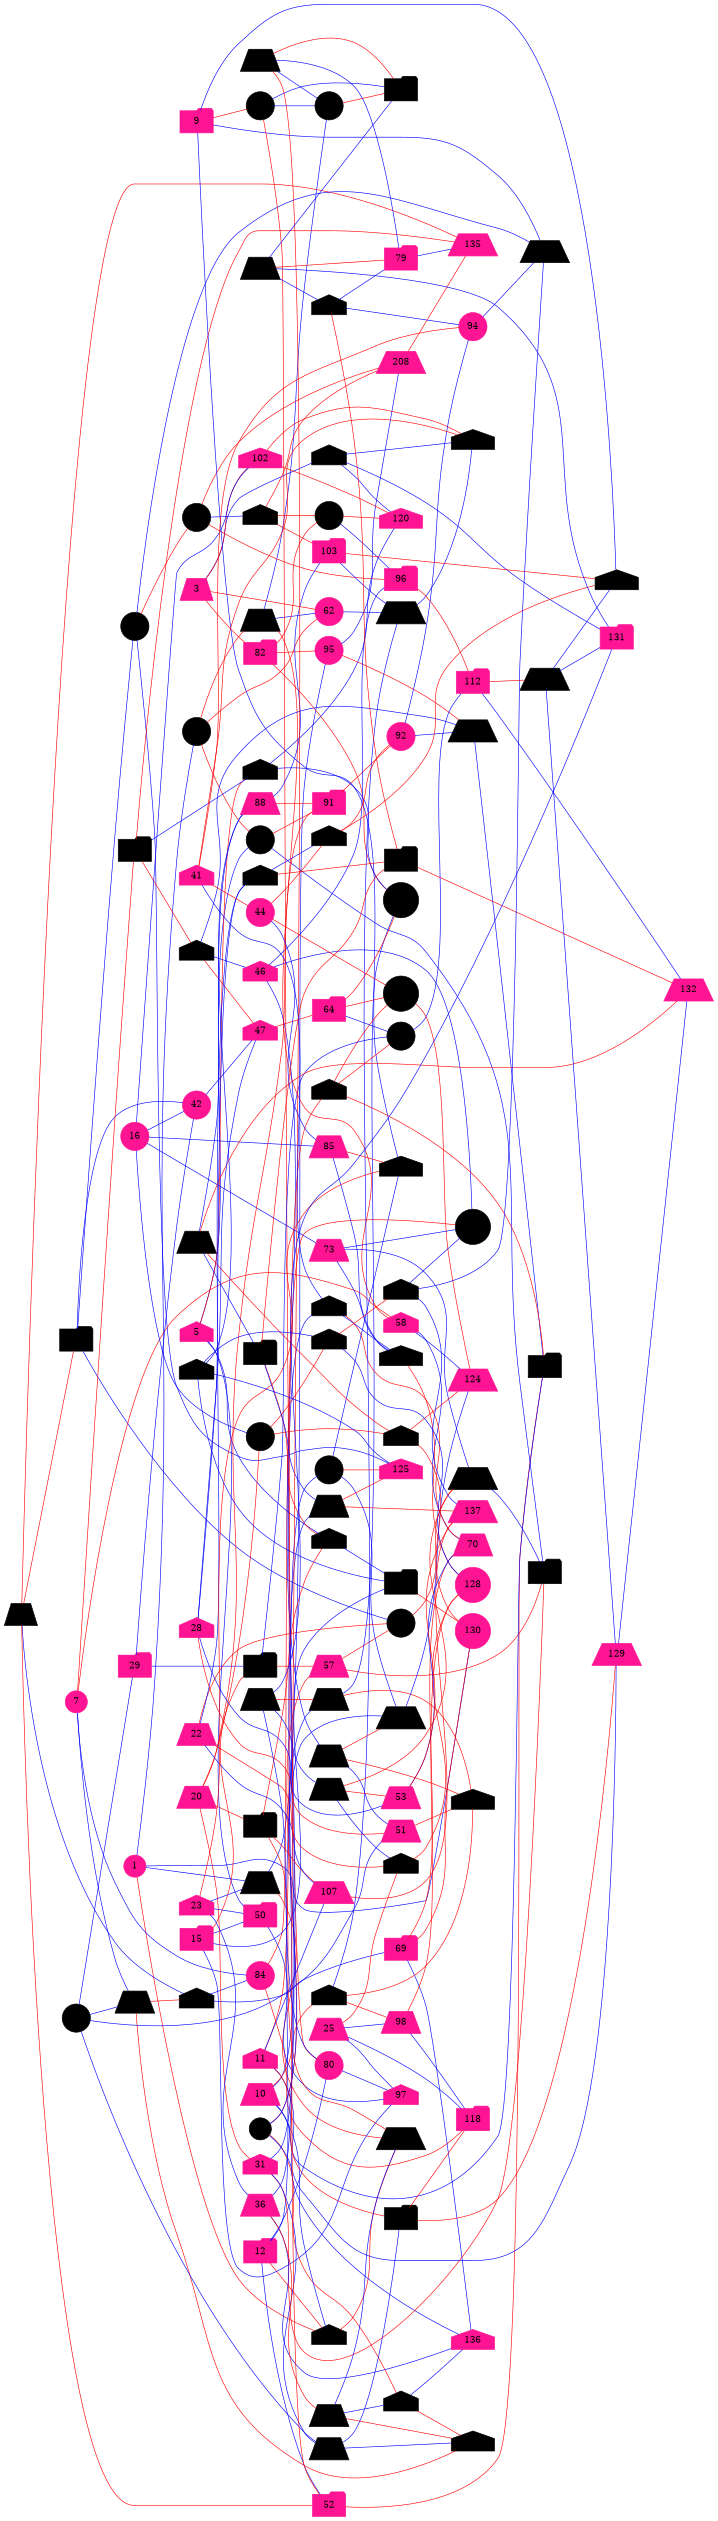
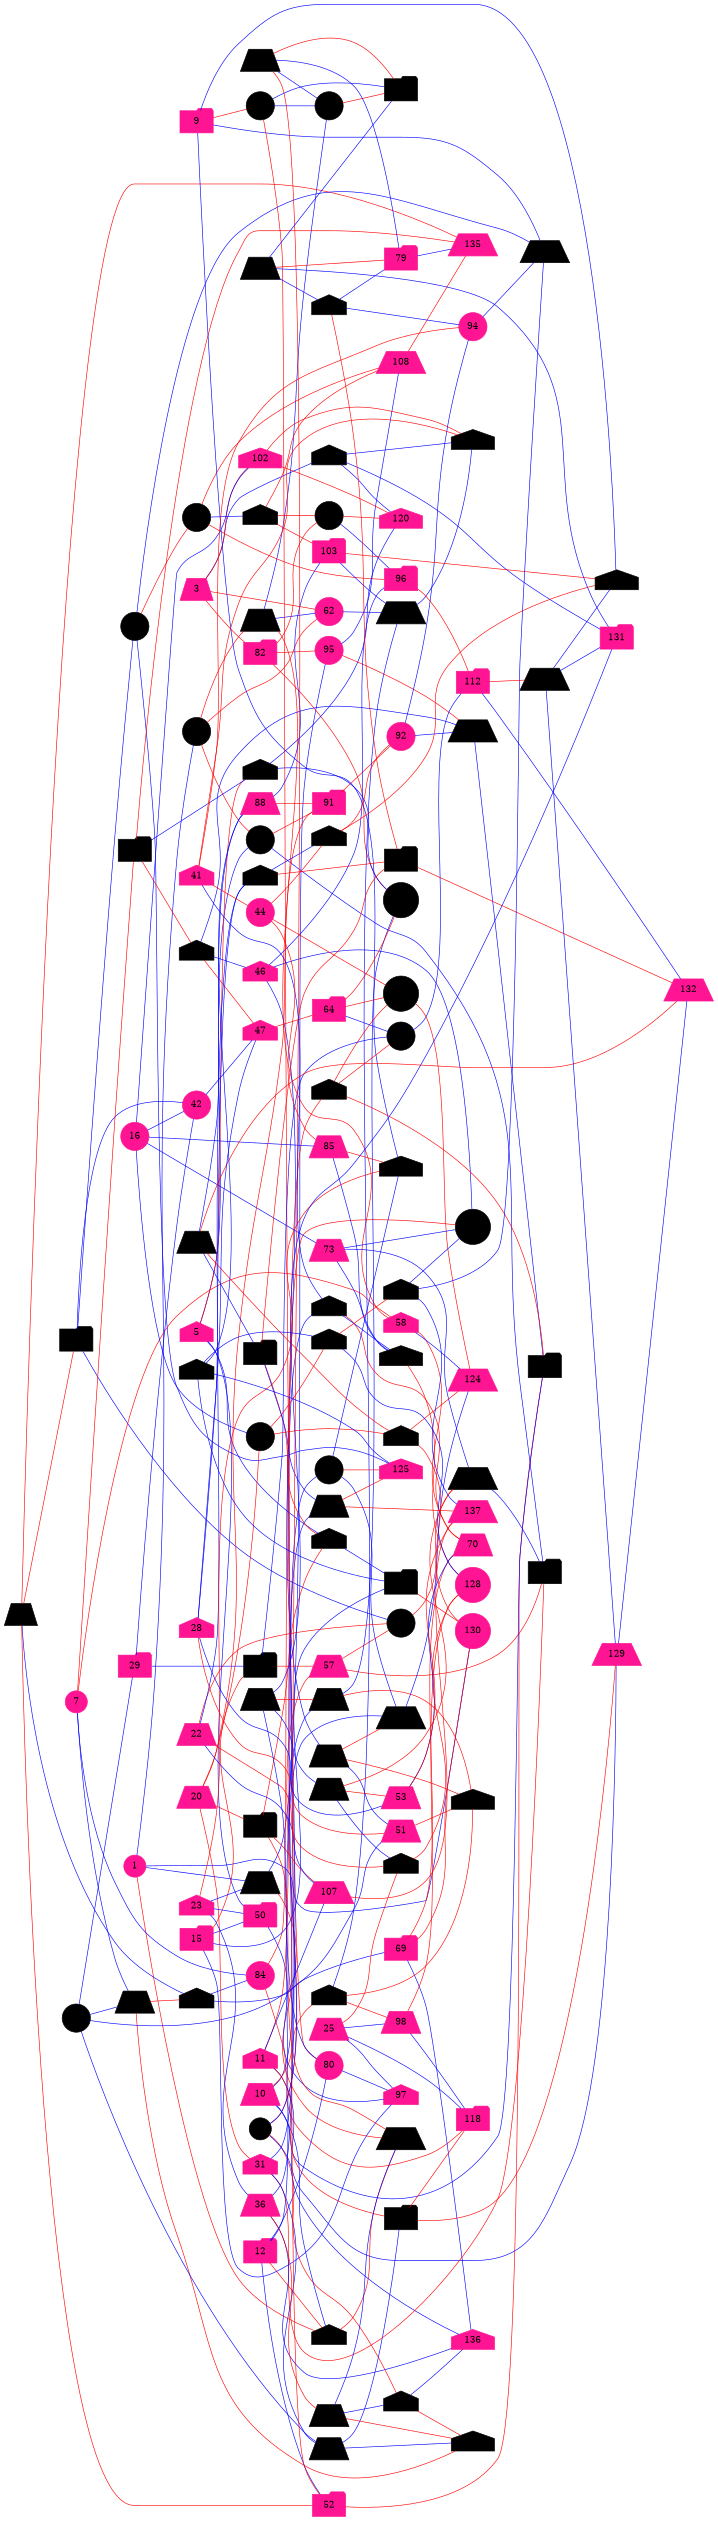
(401, 362) -> (401, 362)
(291, 1031) -> (291, 1031)
(440, 1415) -> (440, 1415)
